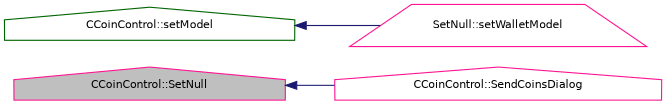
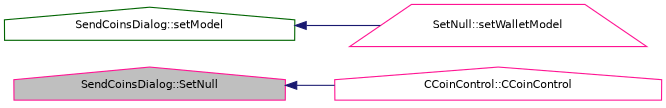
(150, 25) -> (150, 25)
(150, 85) -> (150, 85)
(498, 85) -> (498, 85)
